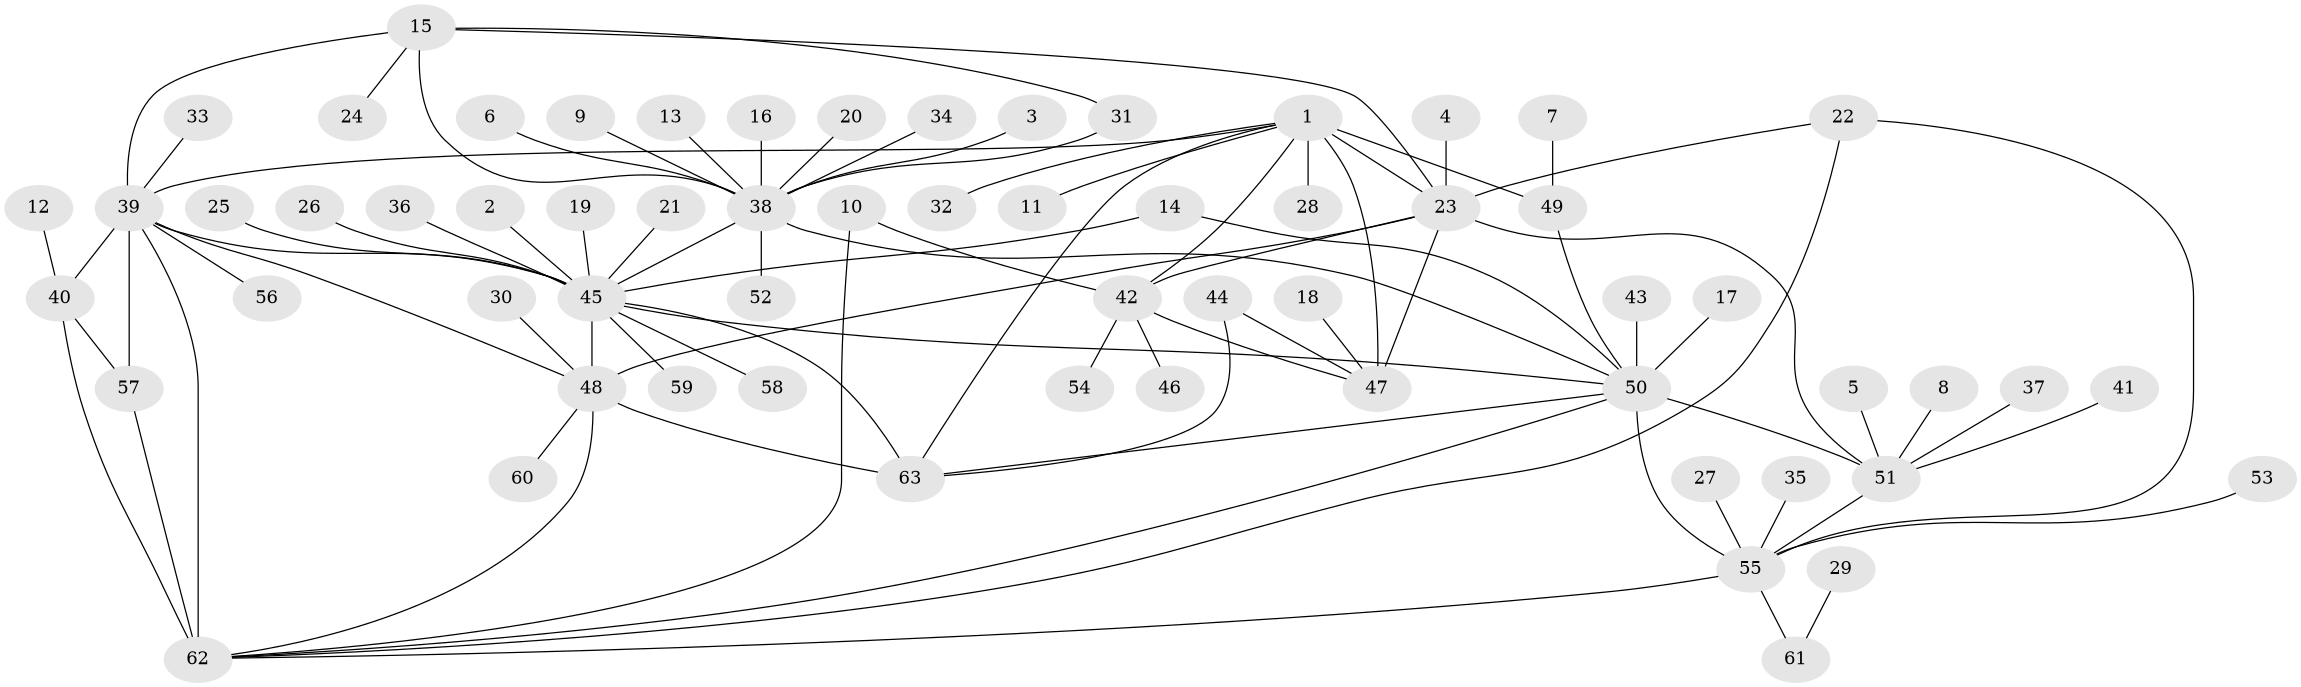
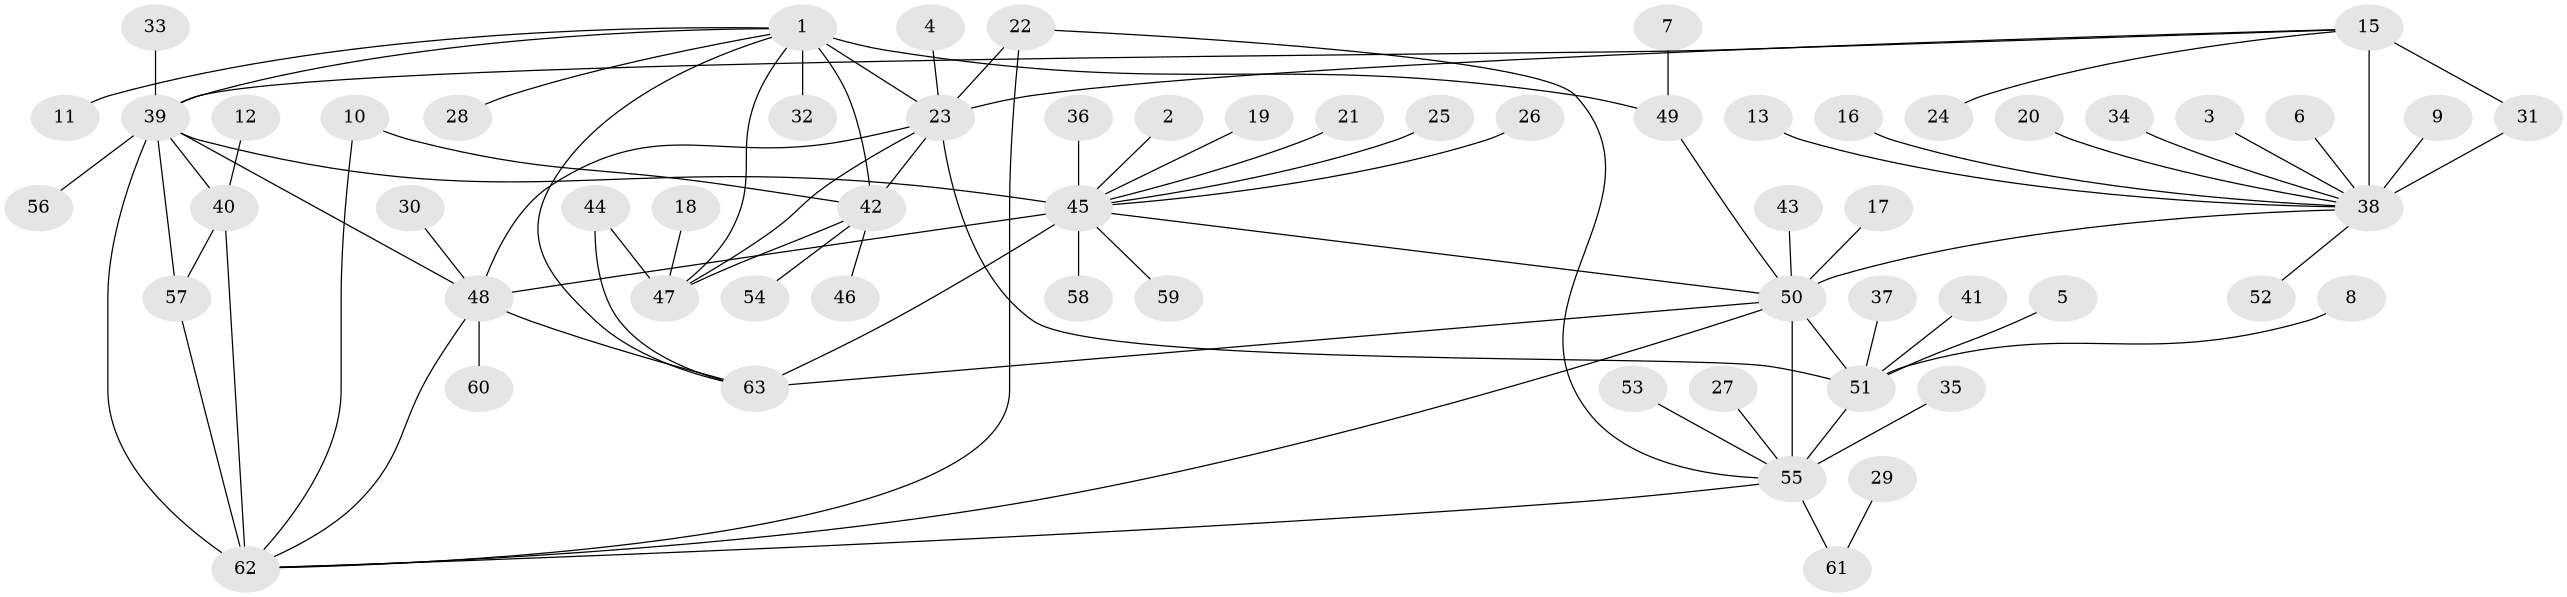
(1170, 208) -> none
(676, 253) -> none
